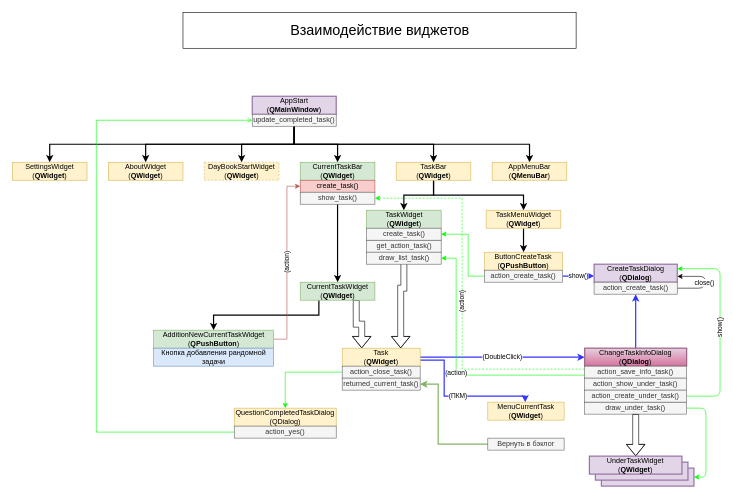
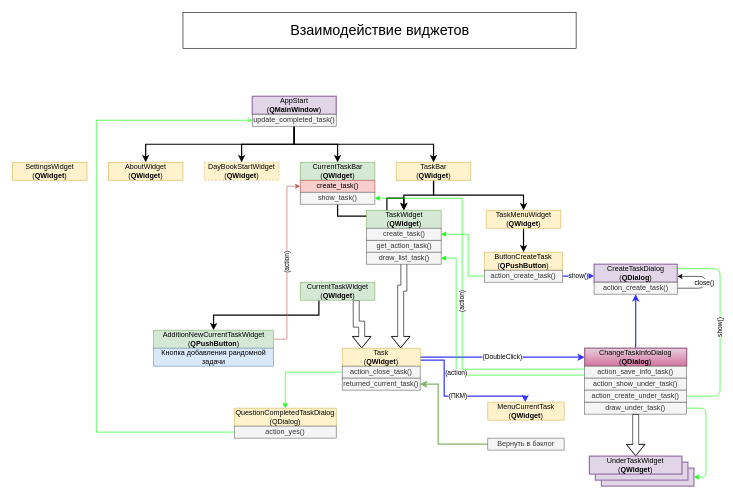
(90, 144) -> none
(489, 144) -> none
(530, 171) -> none
(338, 245) -> (351, 216)
(682, 269) -> (681, 269)
(490, 369) -> (490, 369)
